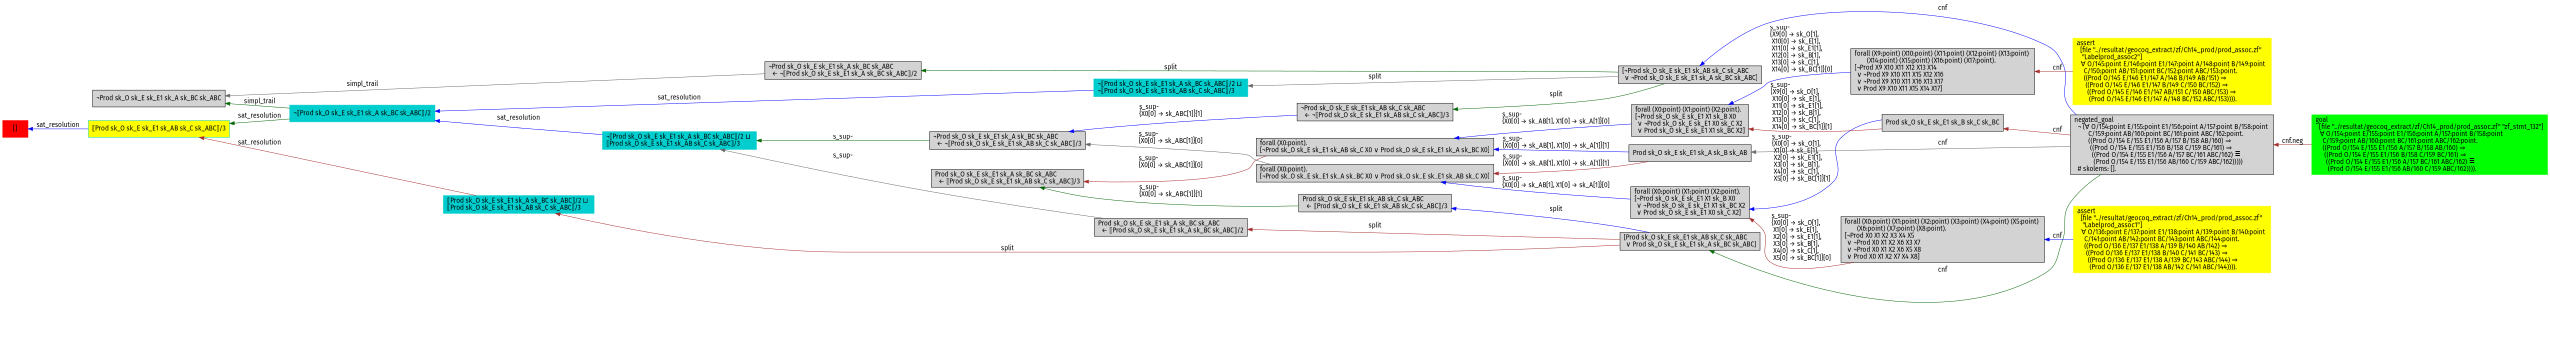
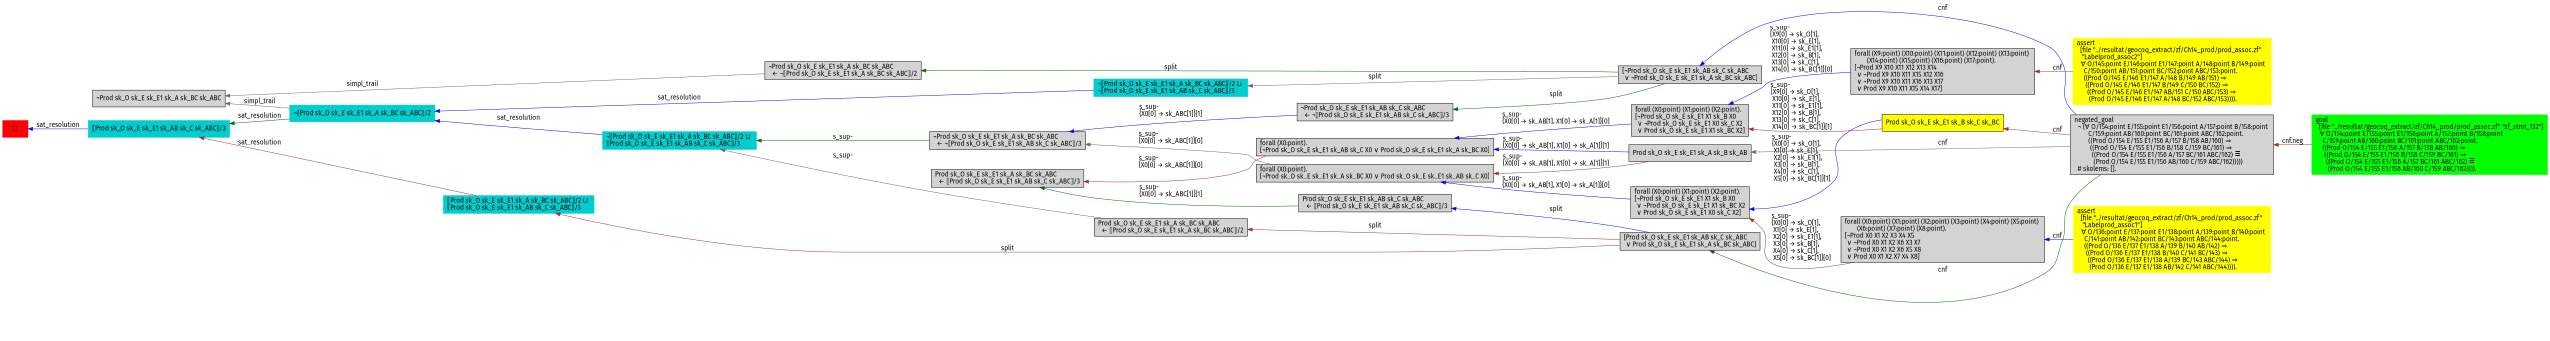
(260, 106) -> (260, 106)
(1943, 123) -> (1943, 123)
(159, 129) -> (159, 129)
